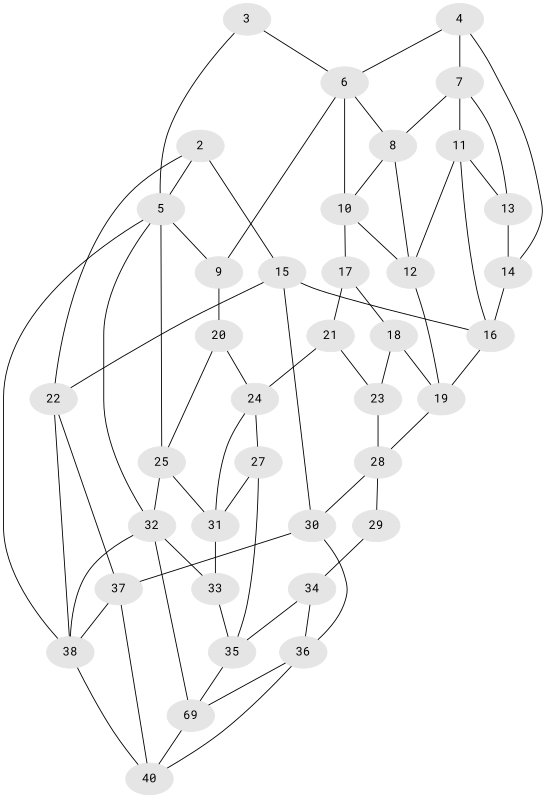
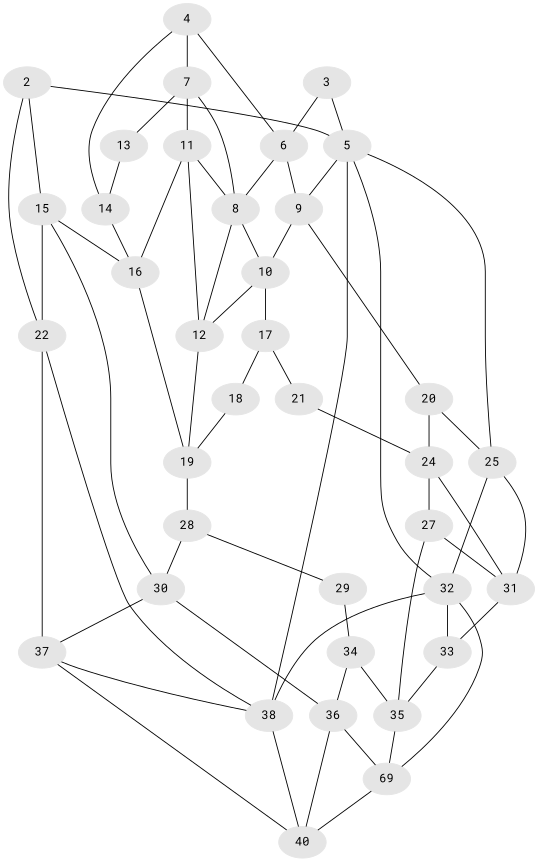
(345, 146) -> (282, 241)
(484, 178) -> (211, 178)
(378, 399) -> none
